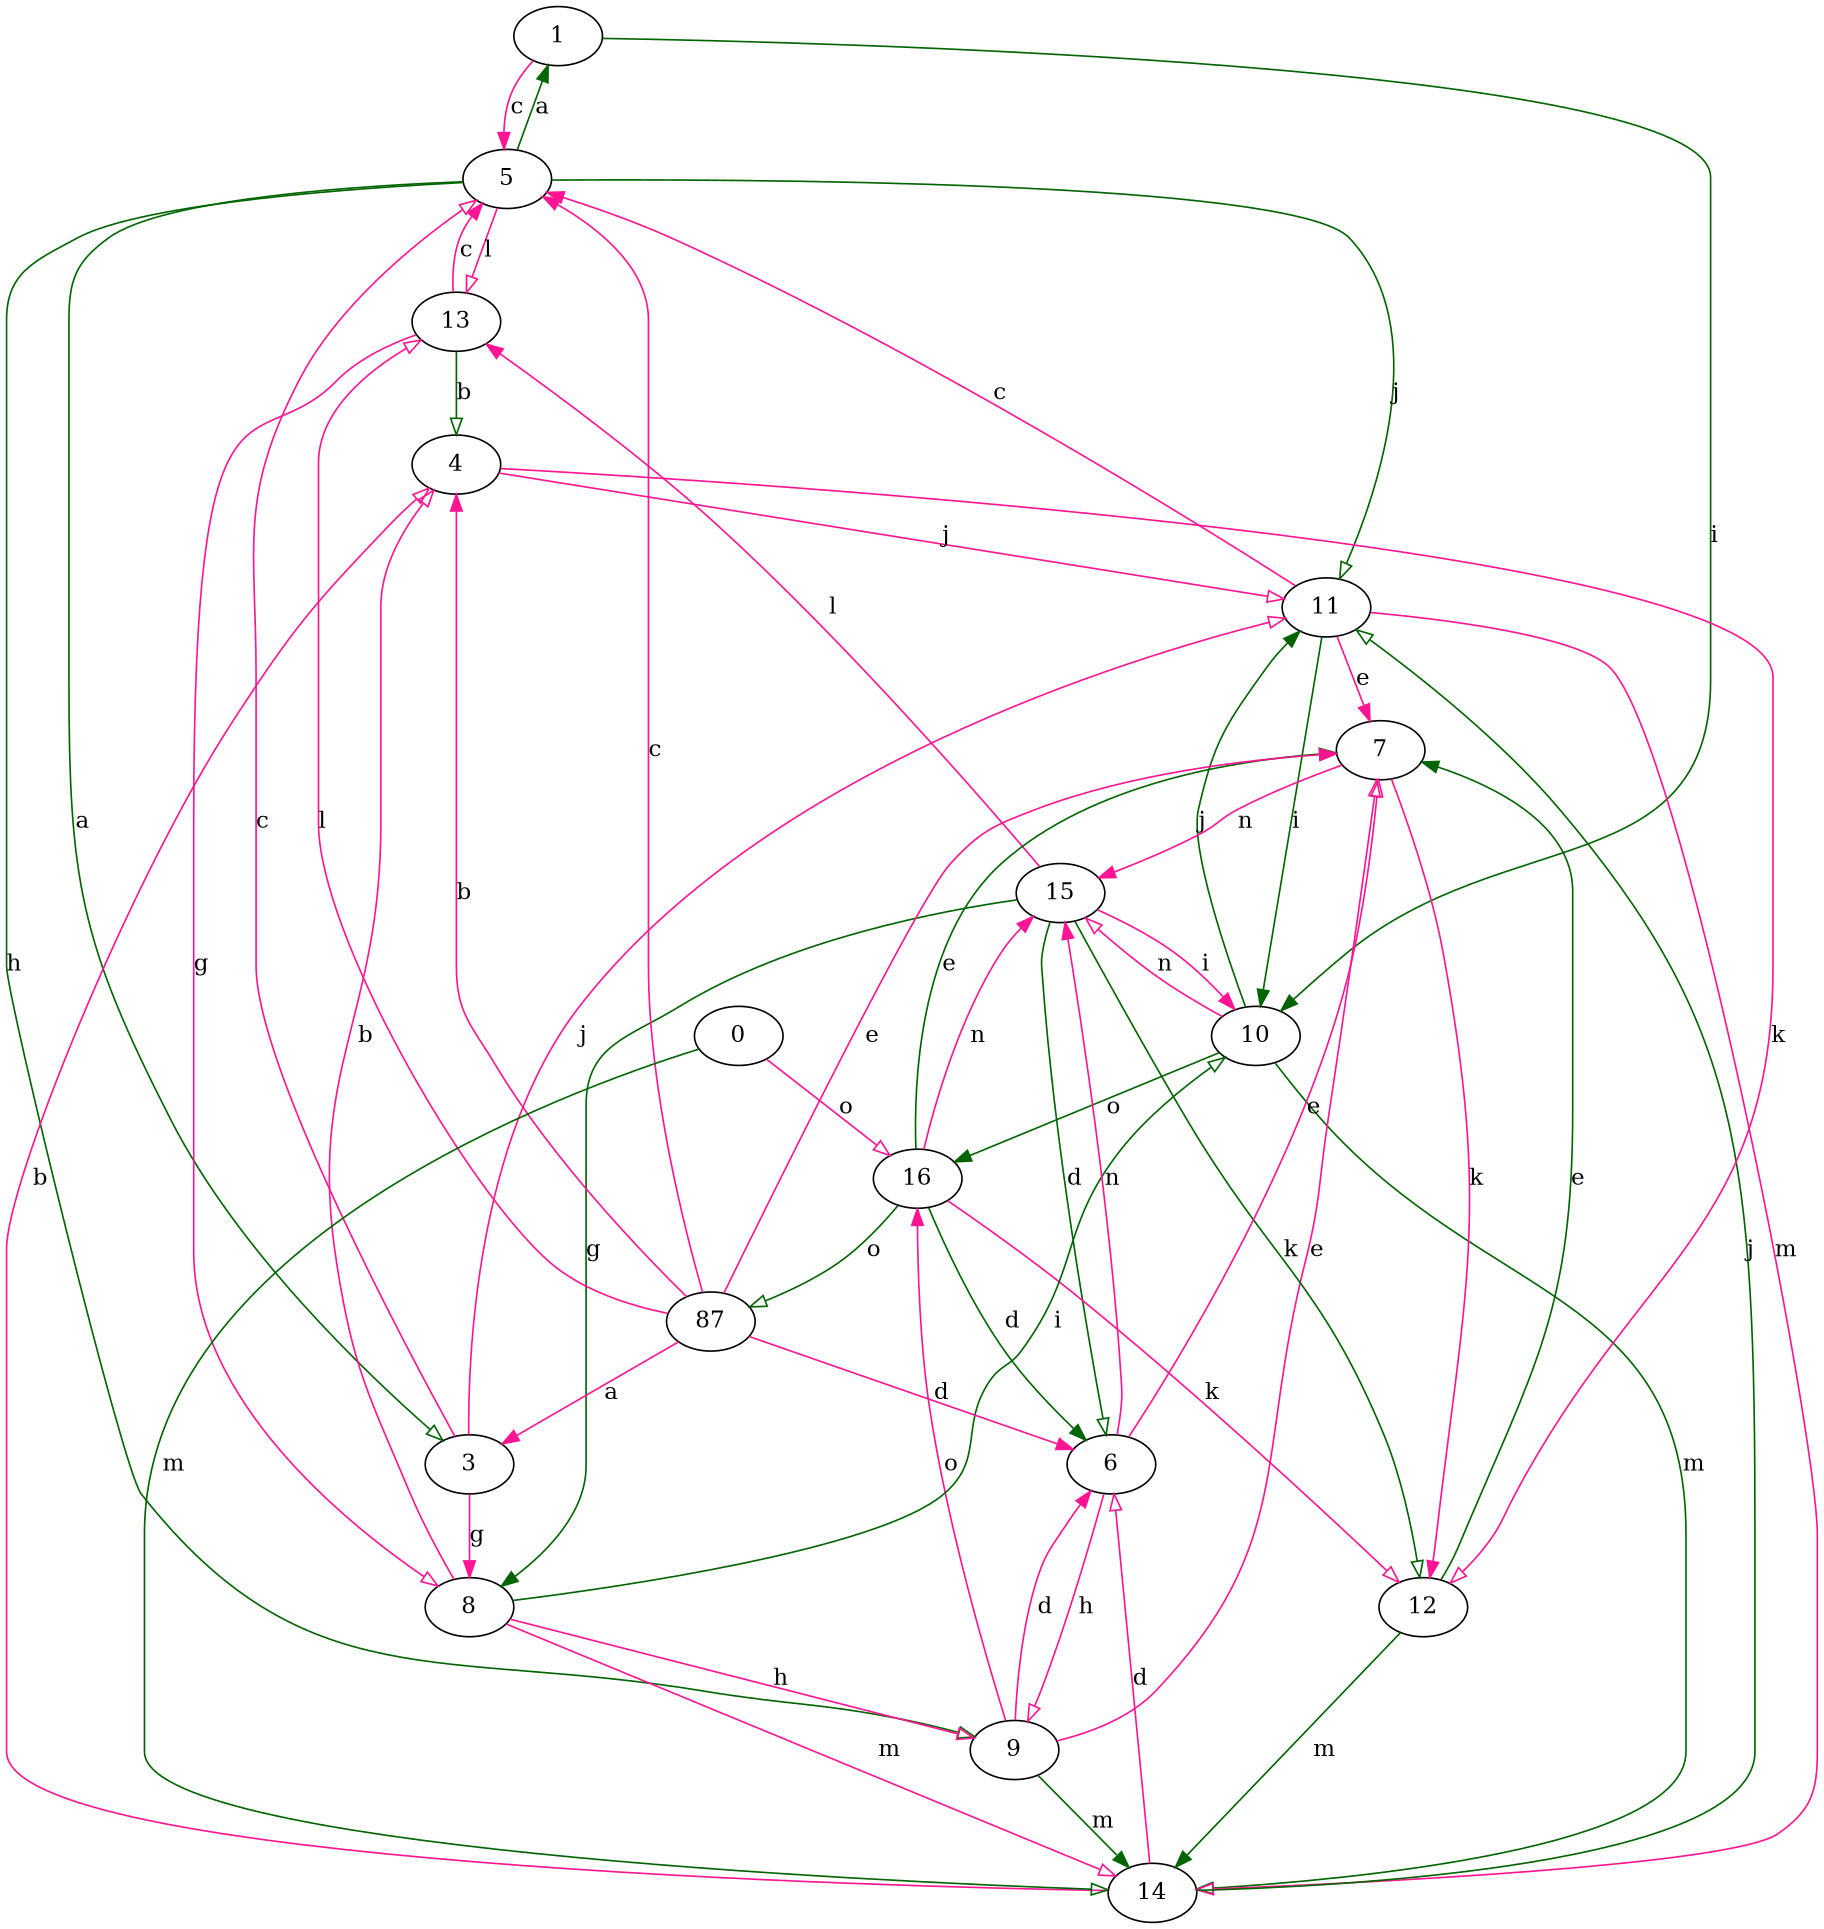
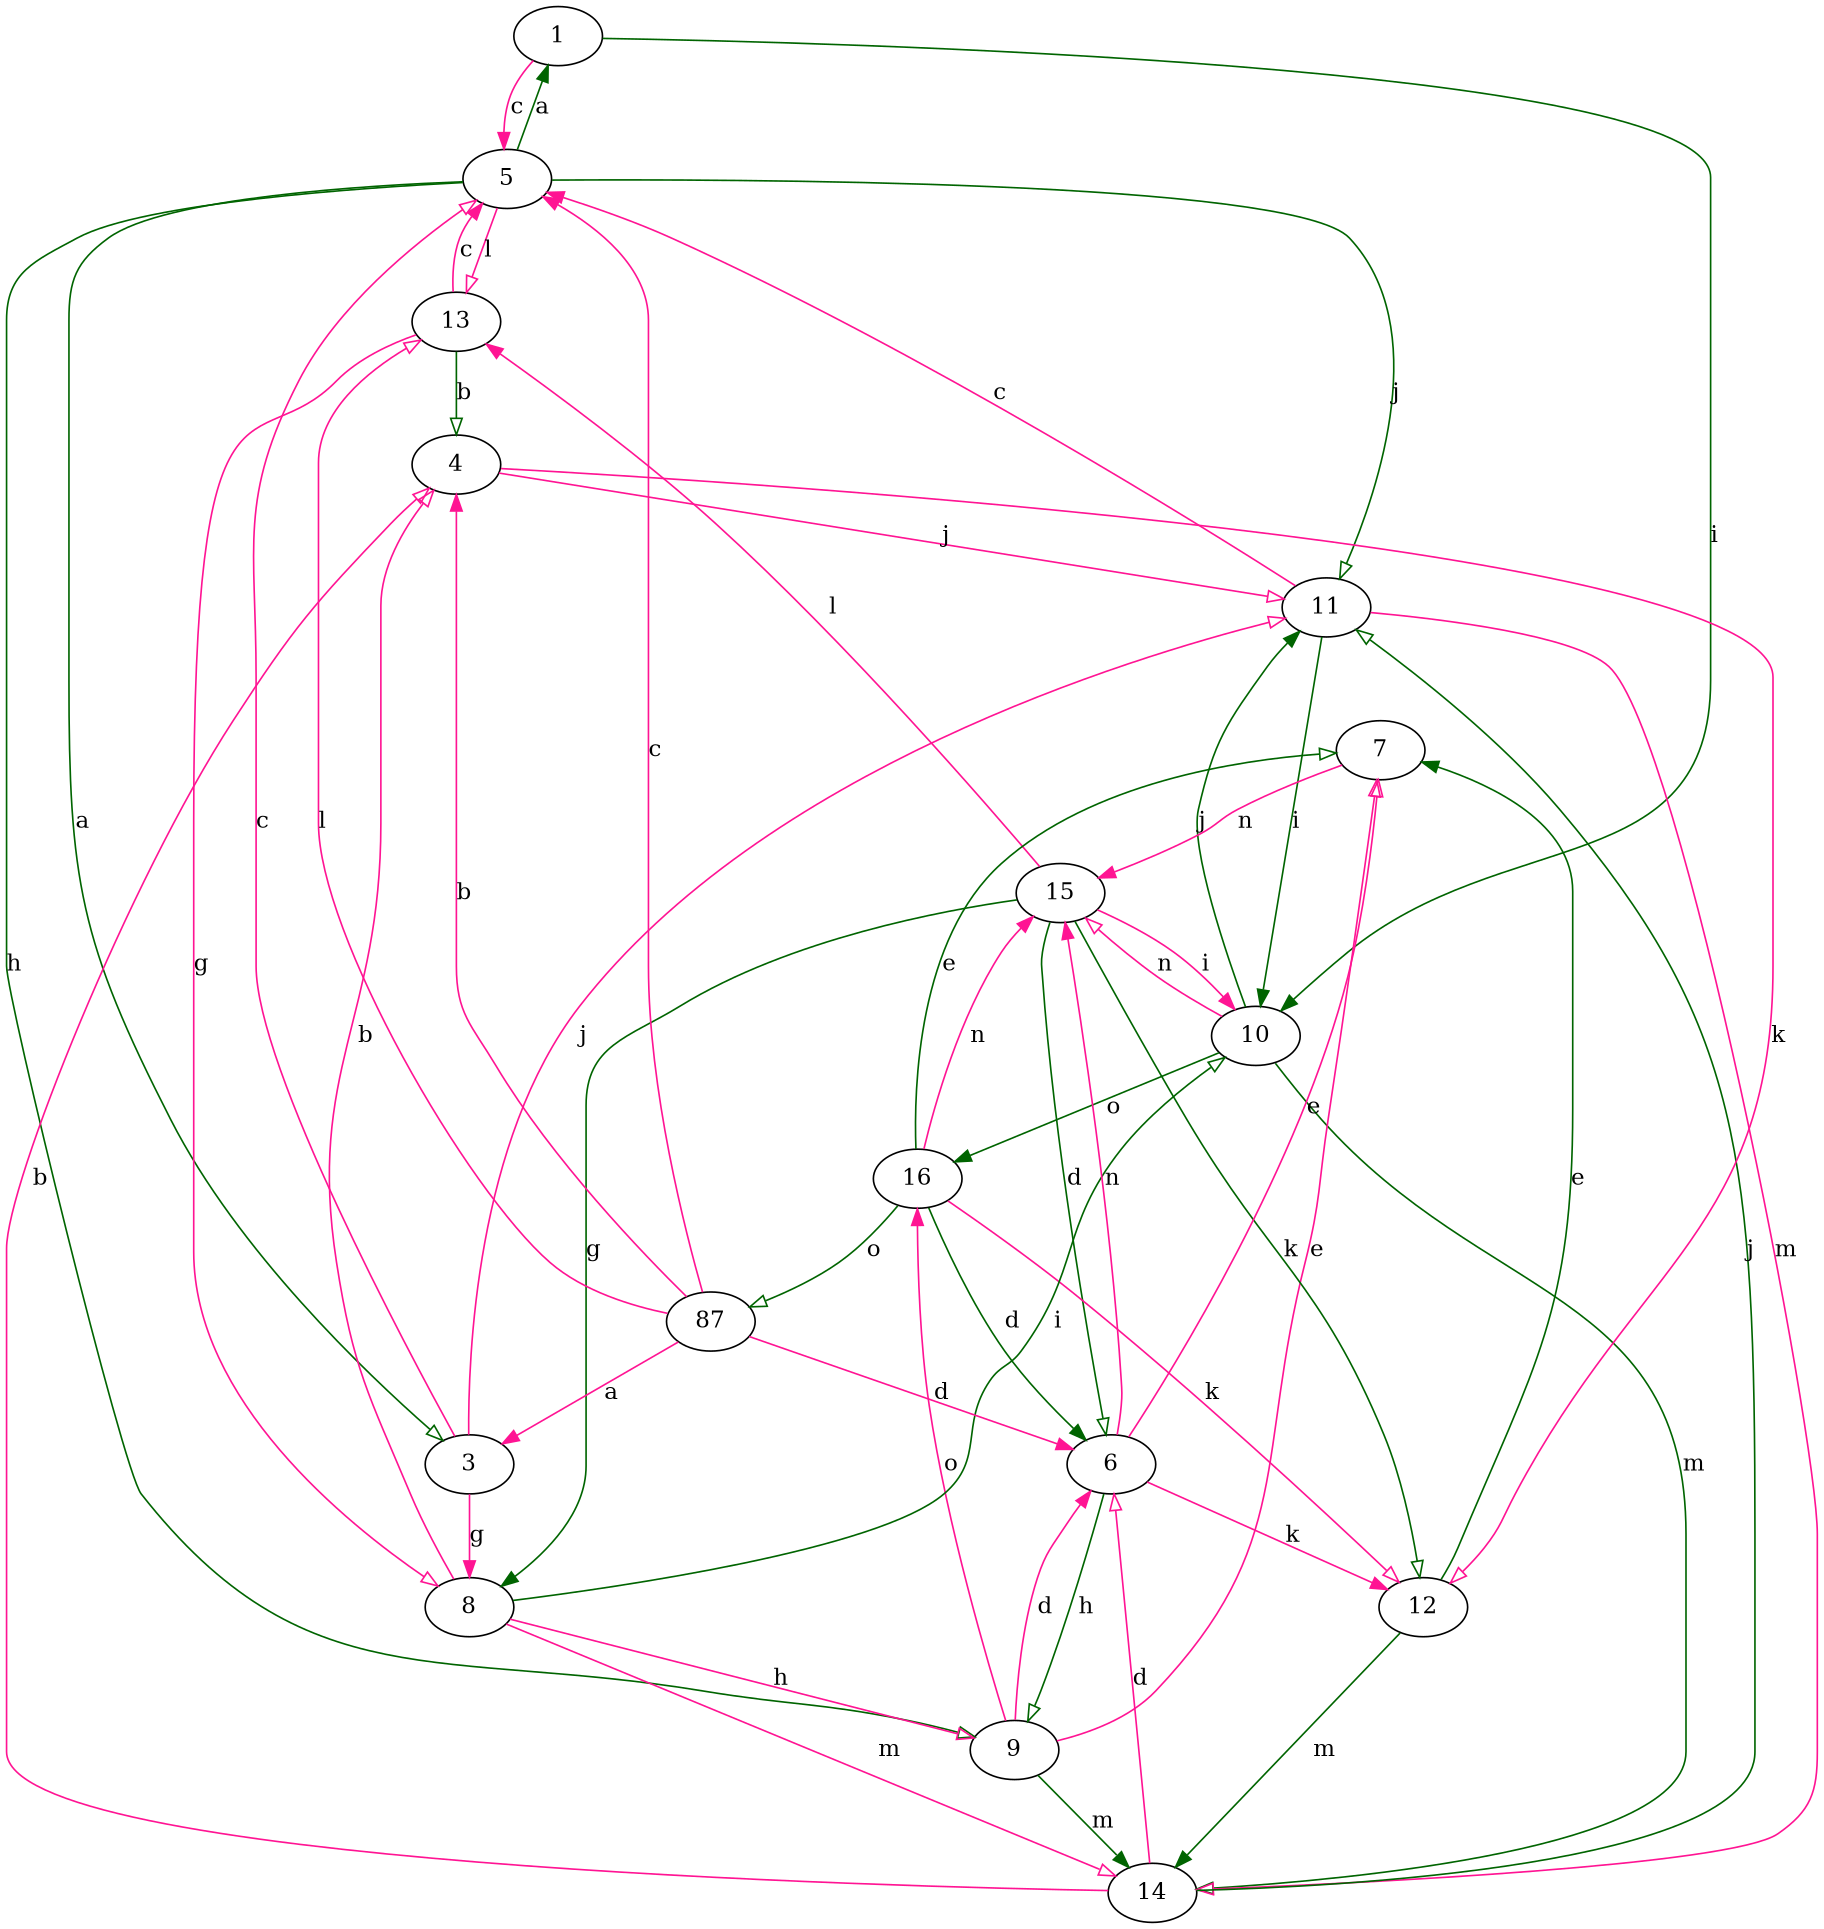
(1351, 671) -> none
(925, 903) -> none
(739, 1036) -> none
(1469, 1166) -> (1265, 1535)
(1072, 1601) -> (1072, 1601)
